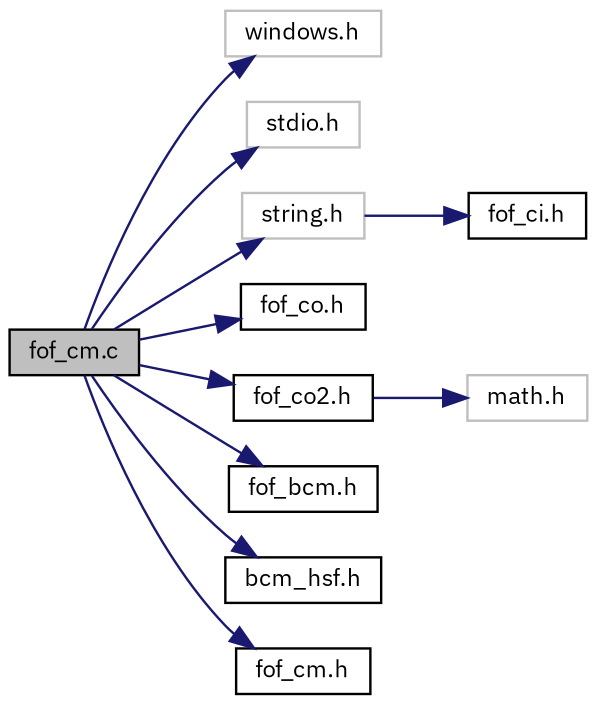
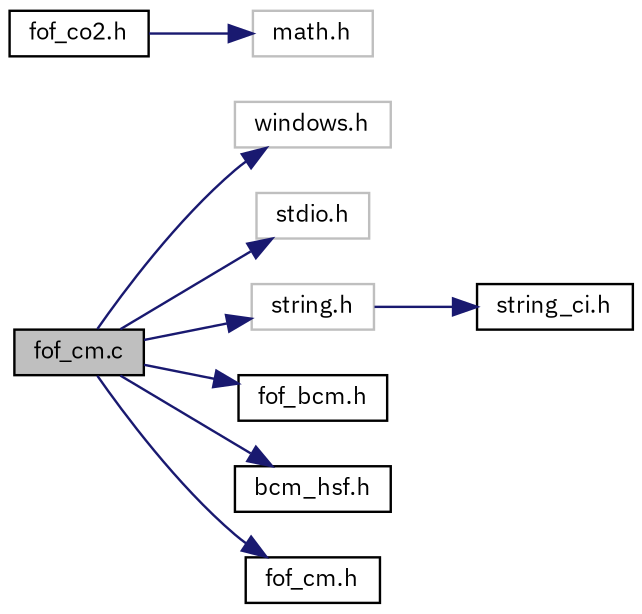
(527, 216) -> (555, 307)
(303, 307) -> none
(174, 372) -> none
